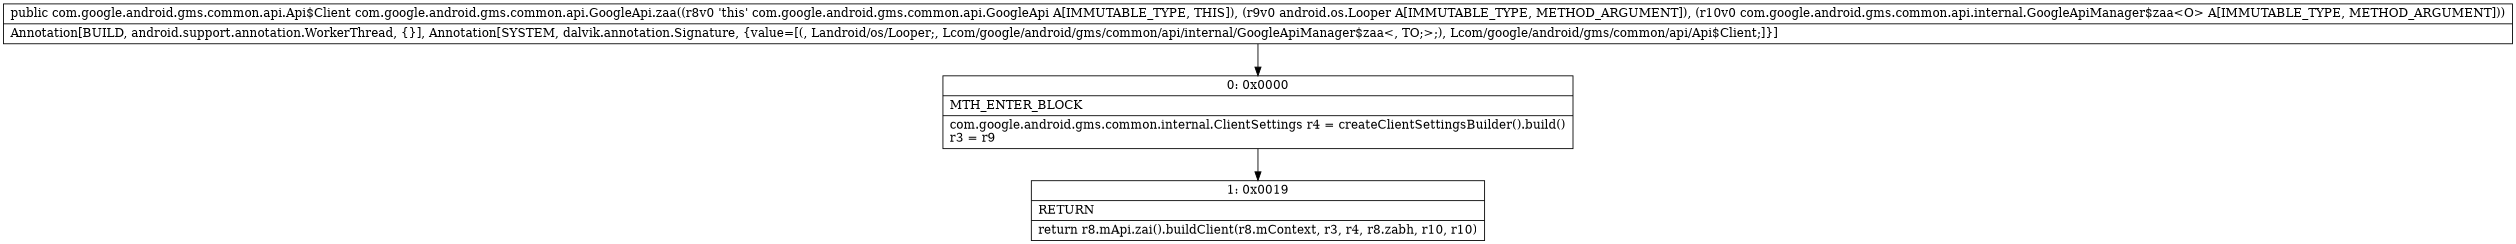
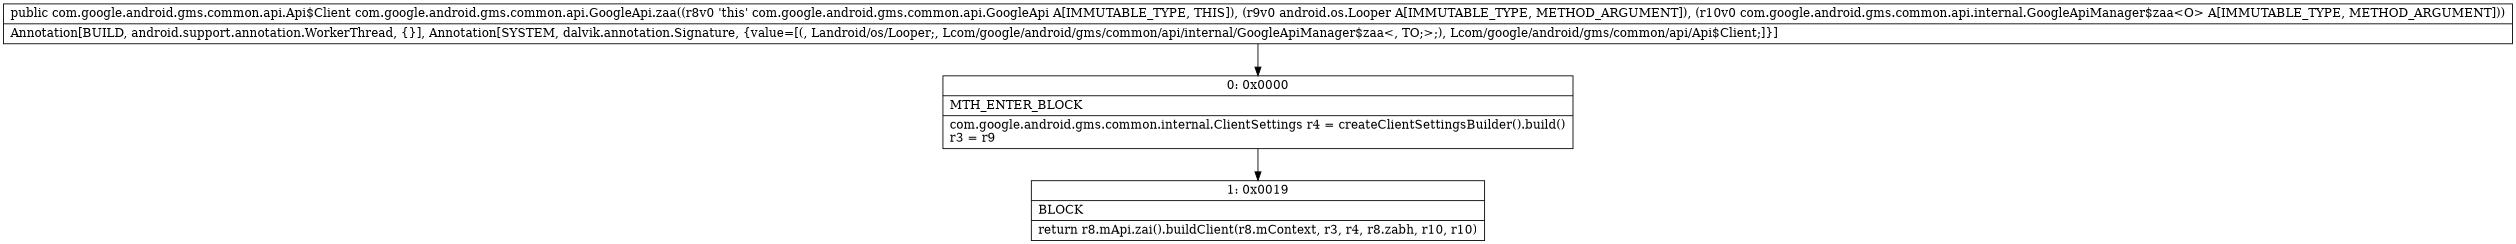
(1066, 210) -> (1061, 210)
